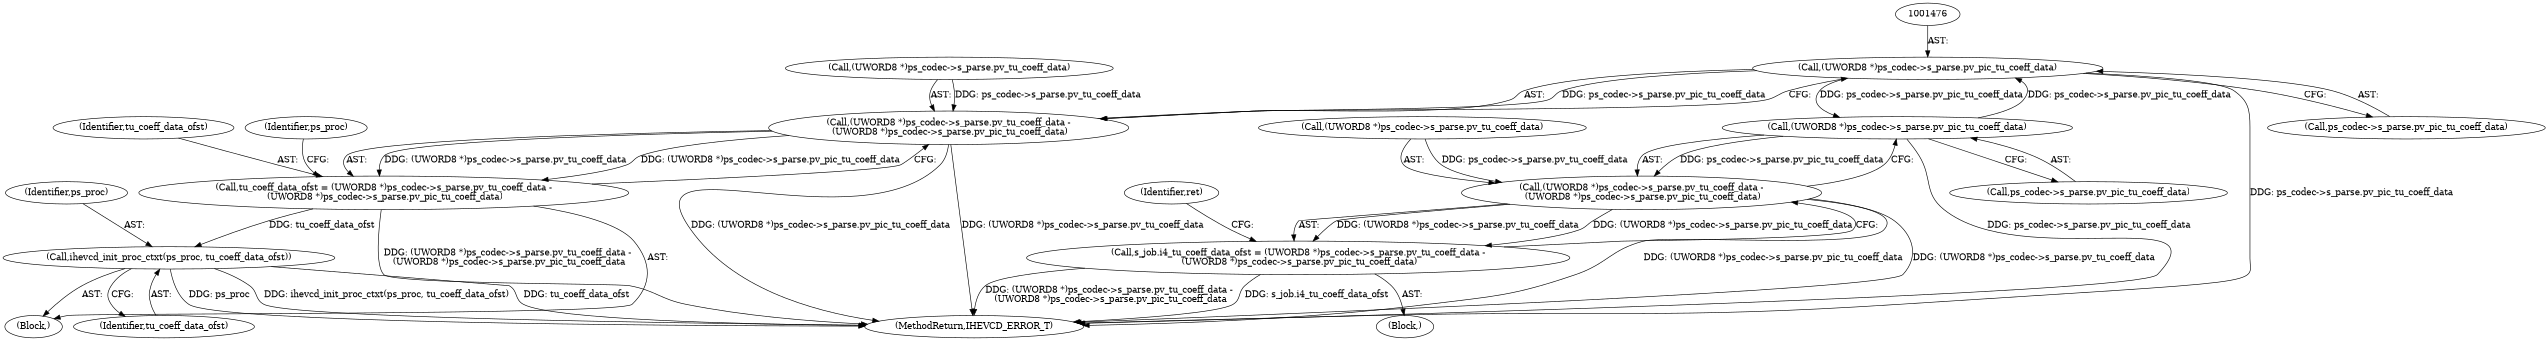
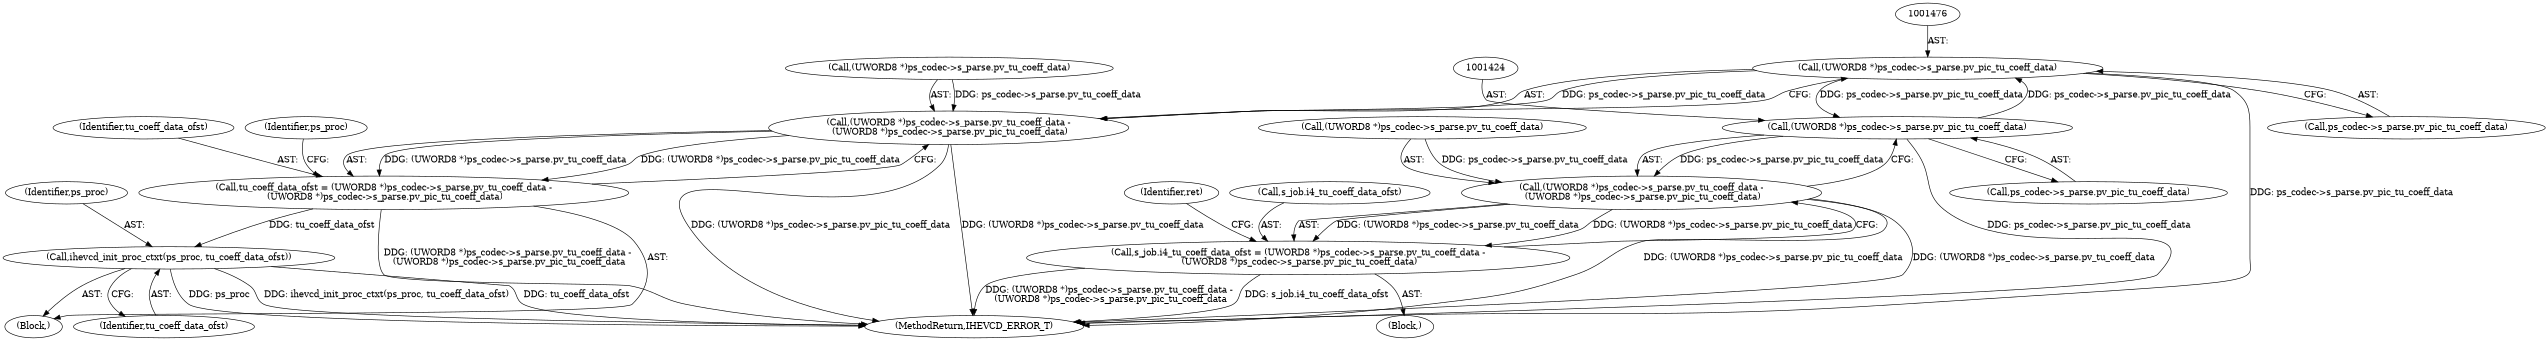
none -> (1486, 68)
none -> (1330, 193)
